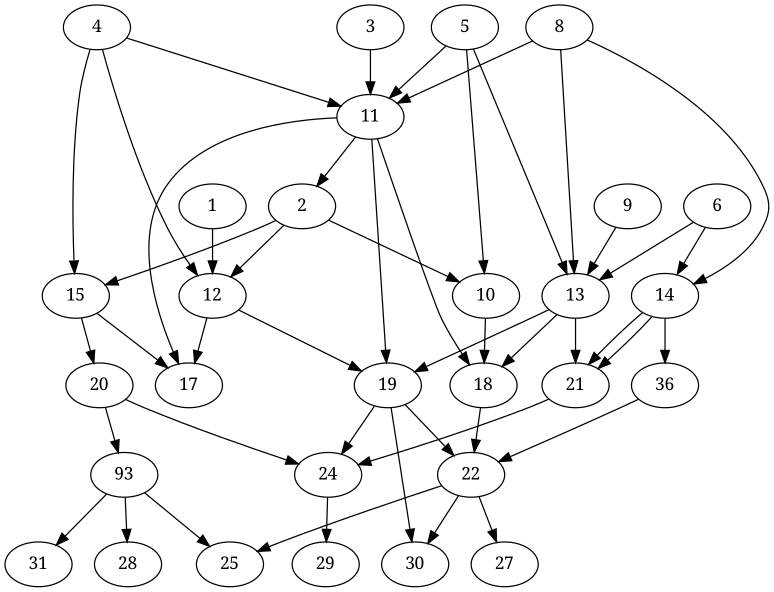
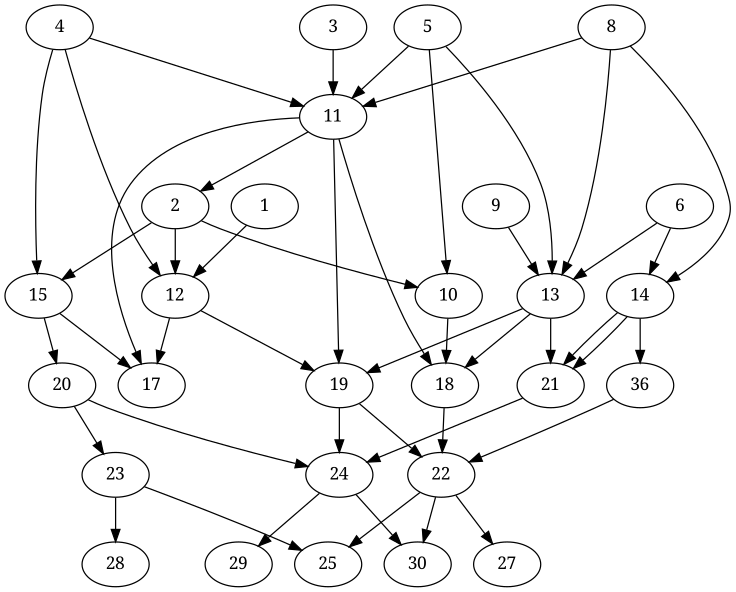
(401, 468) -> (374, 515)
(124, 475) -> (116, 475)
(39, 564) -> none
